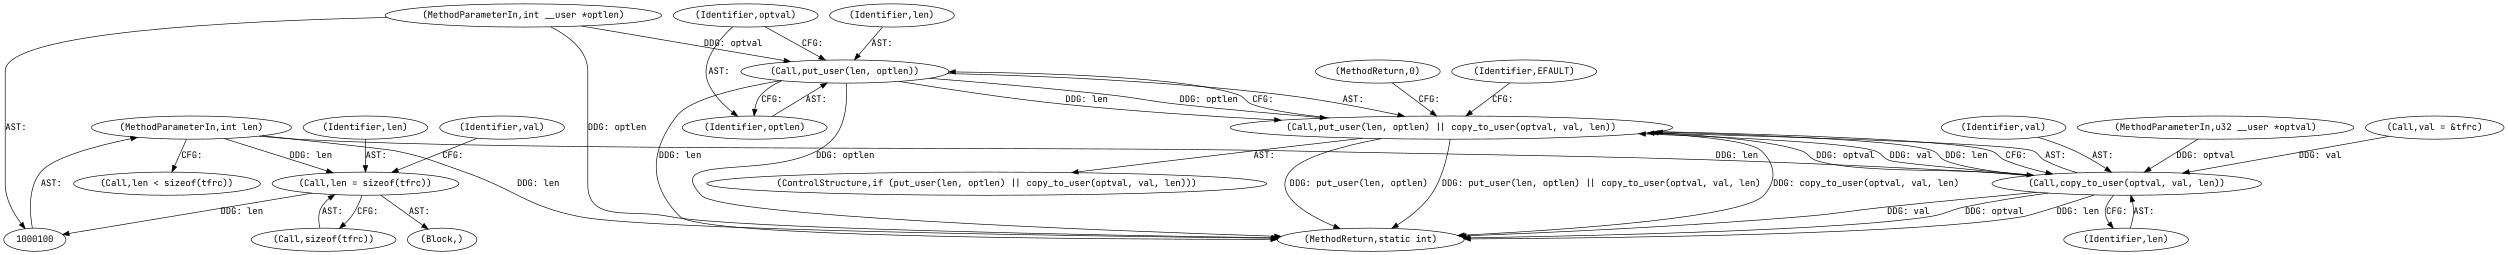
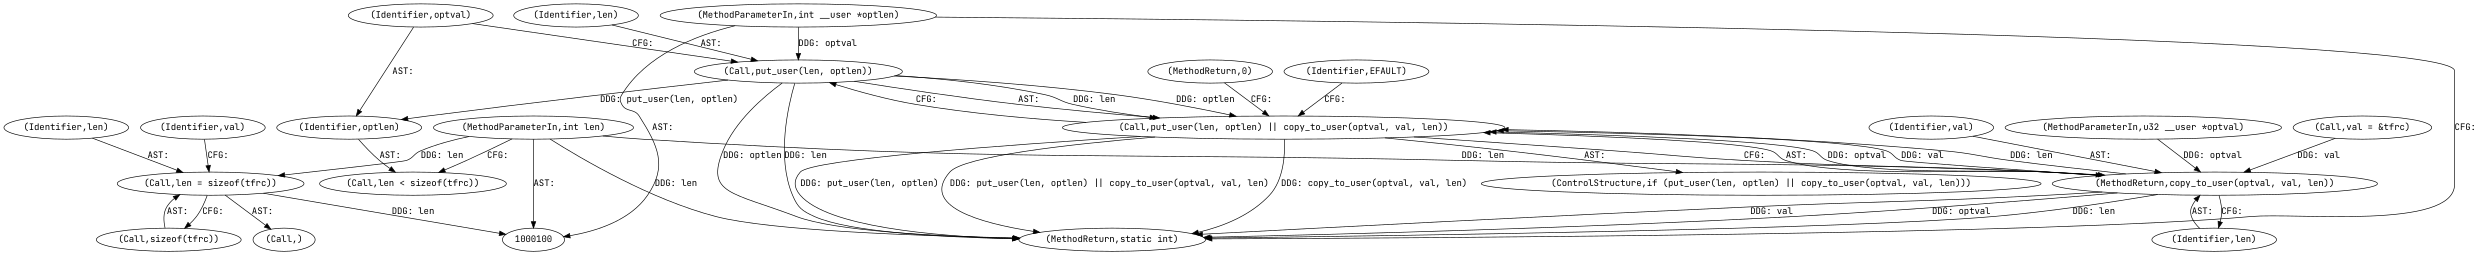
(775, 100) -> (669, 100)
(797, 101) -> (373, 155)
(617, 128) -> (2468, 128)
(57, 161) -> (533, 180)
(2127, 184) -> (2215, 184)
(442, 240) -> (284, 240)
